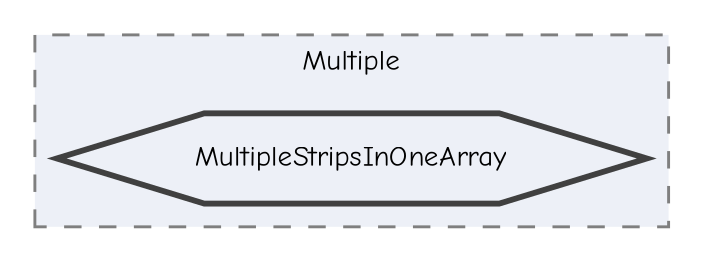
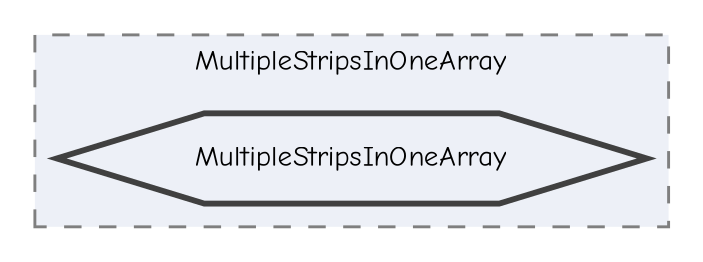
(352, 62) -> (352, 62)
